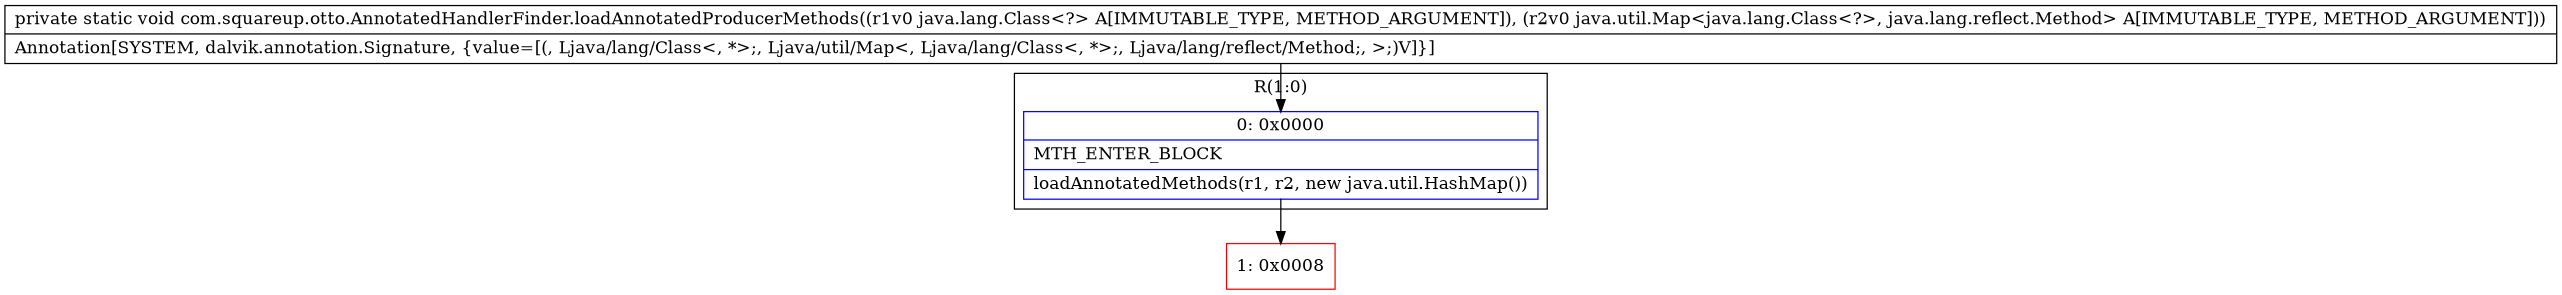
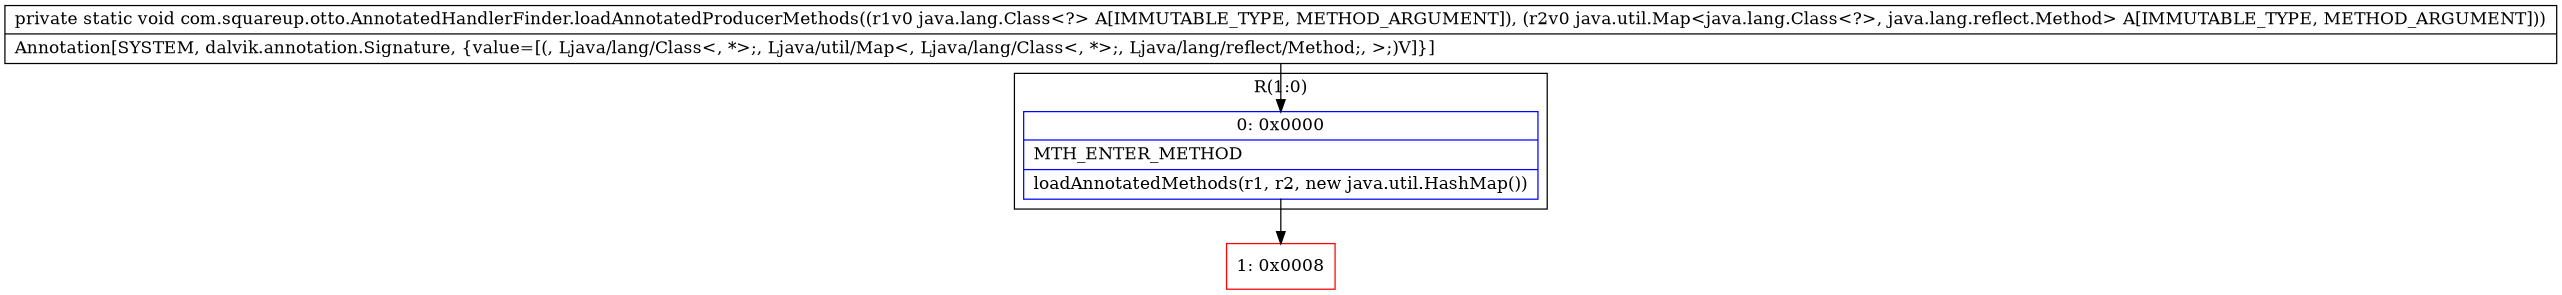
(1128, 154) -> (1138, 154)
